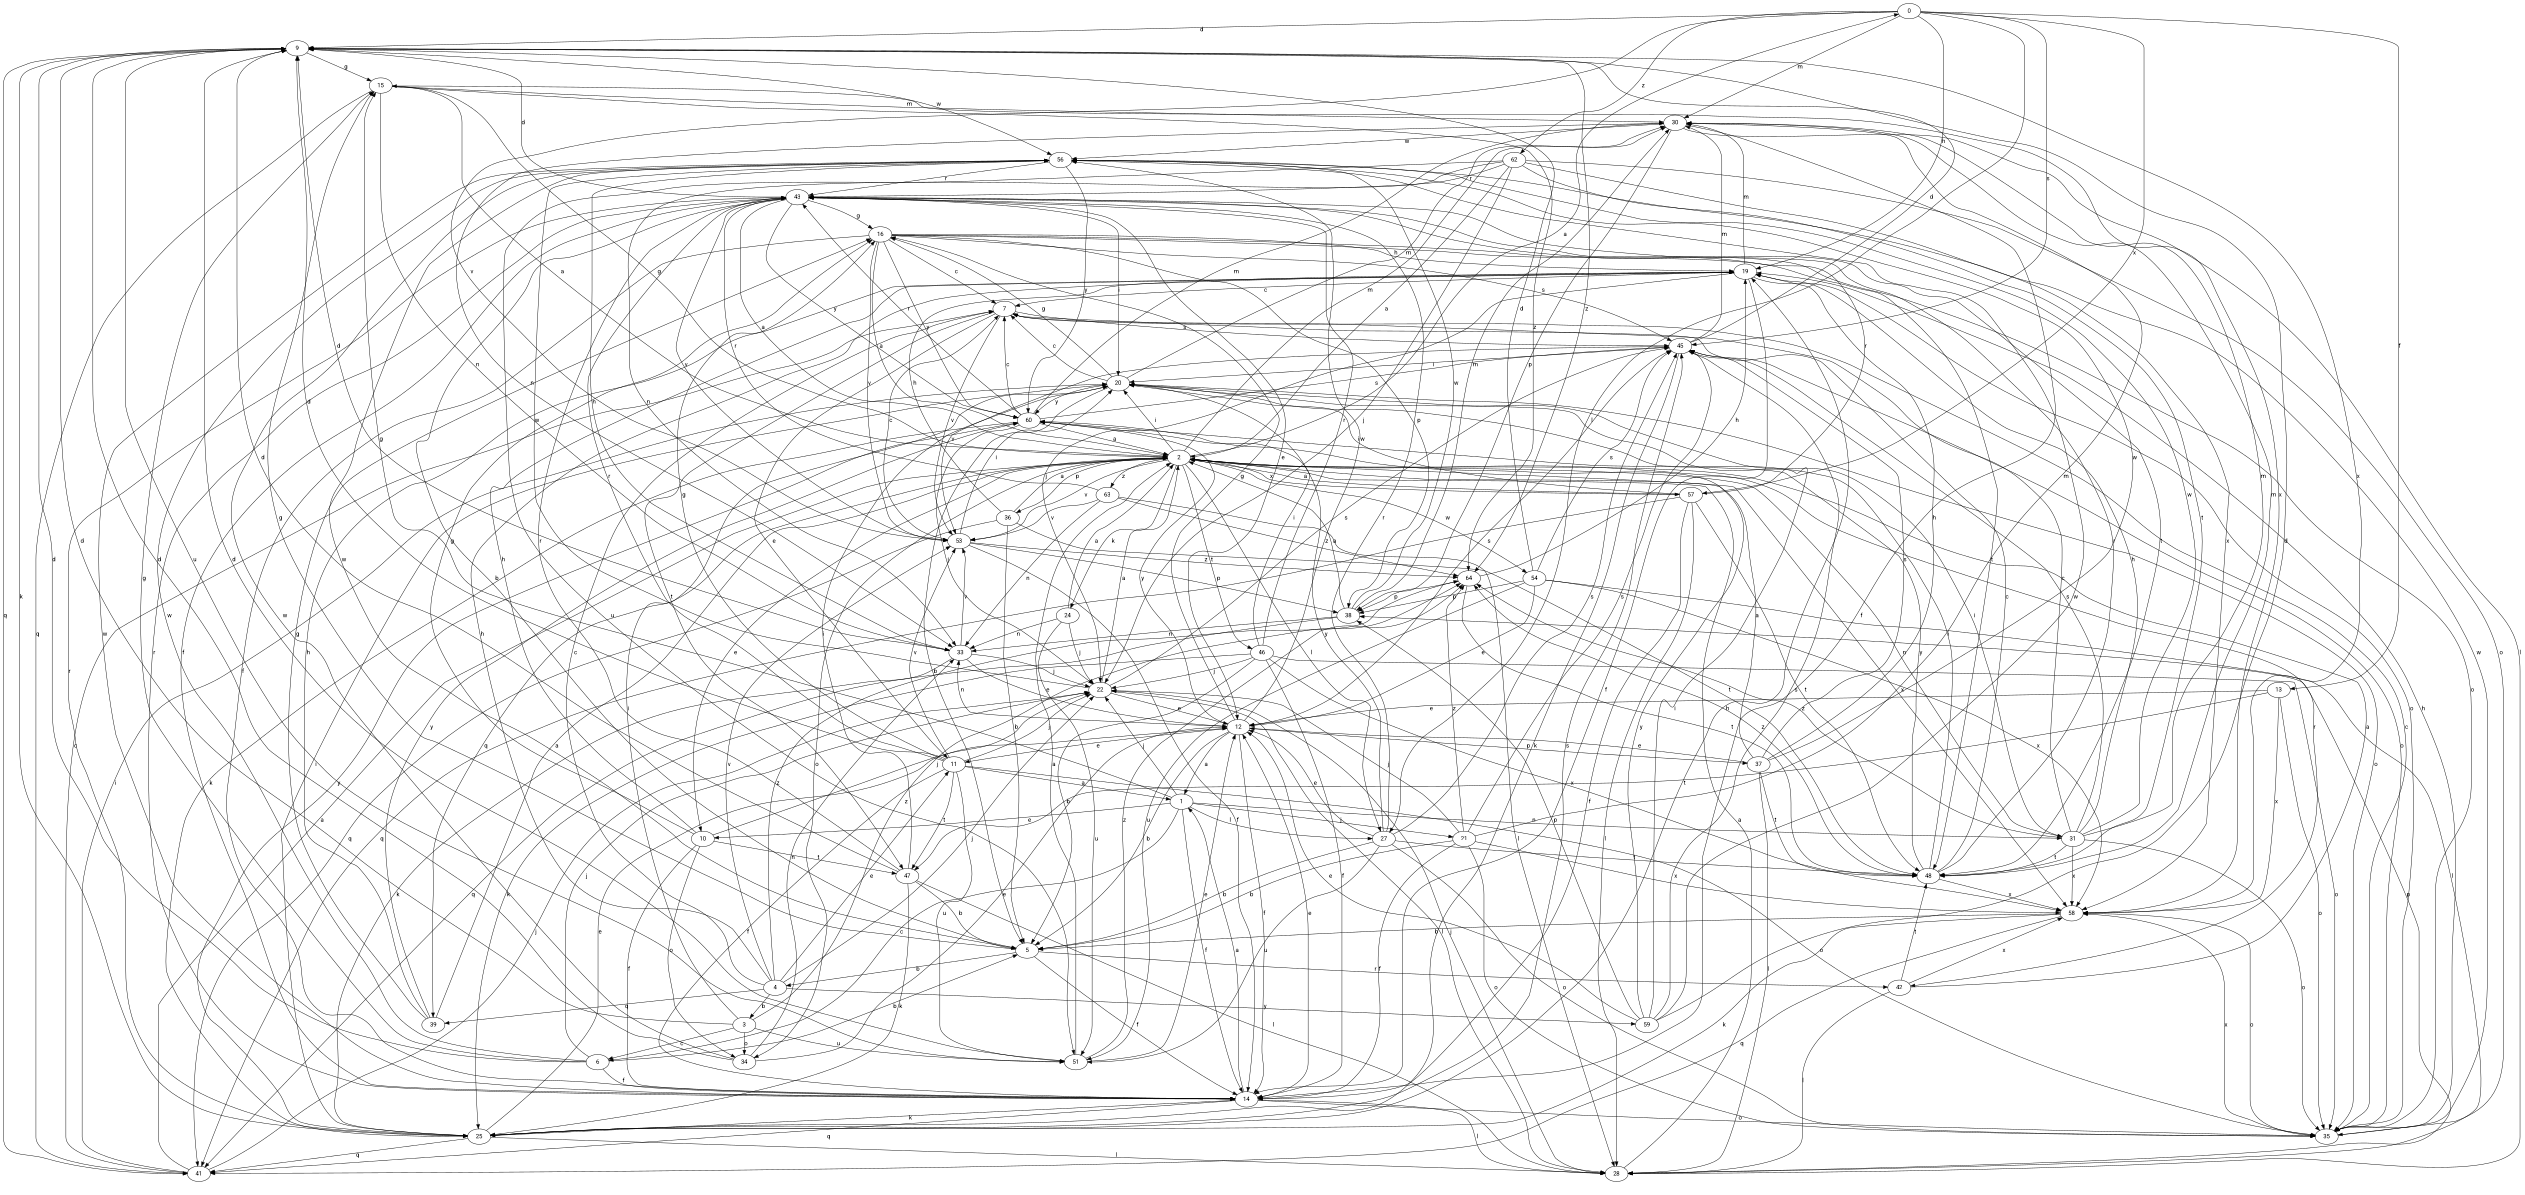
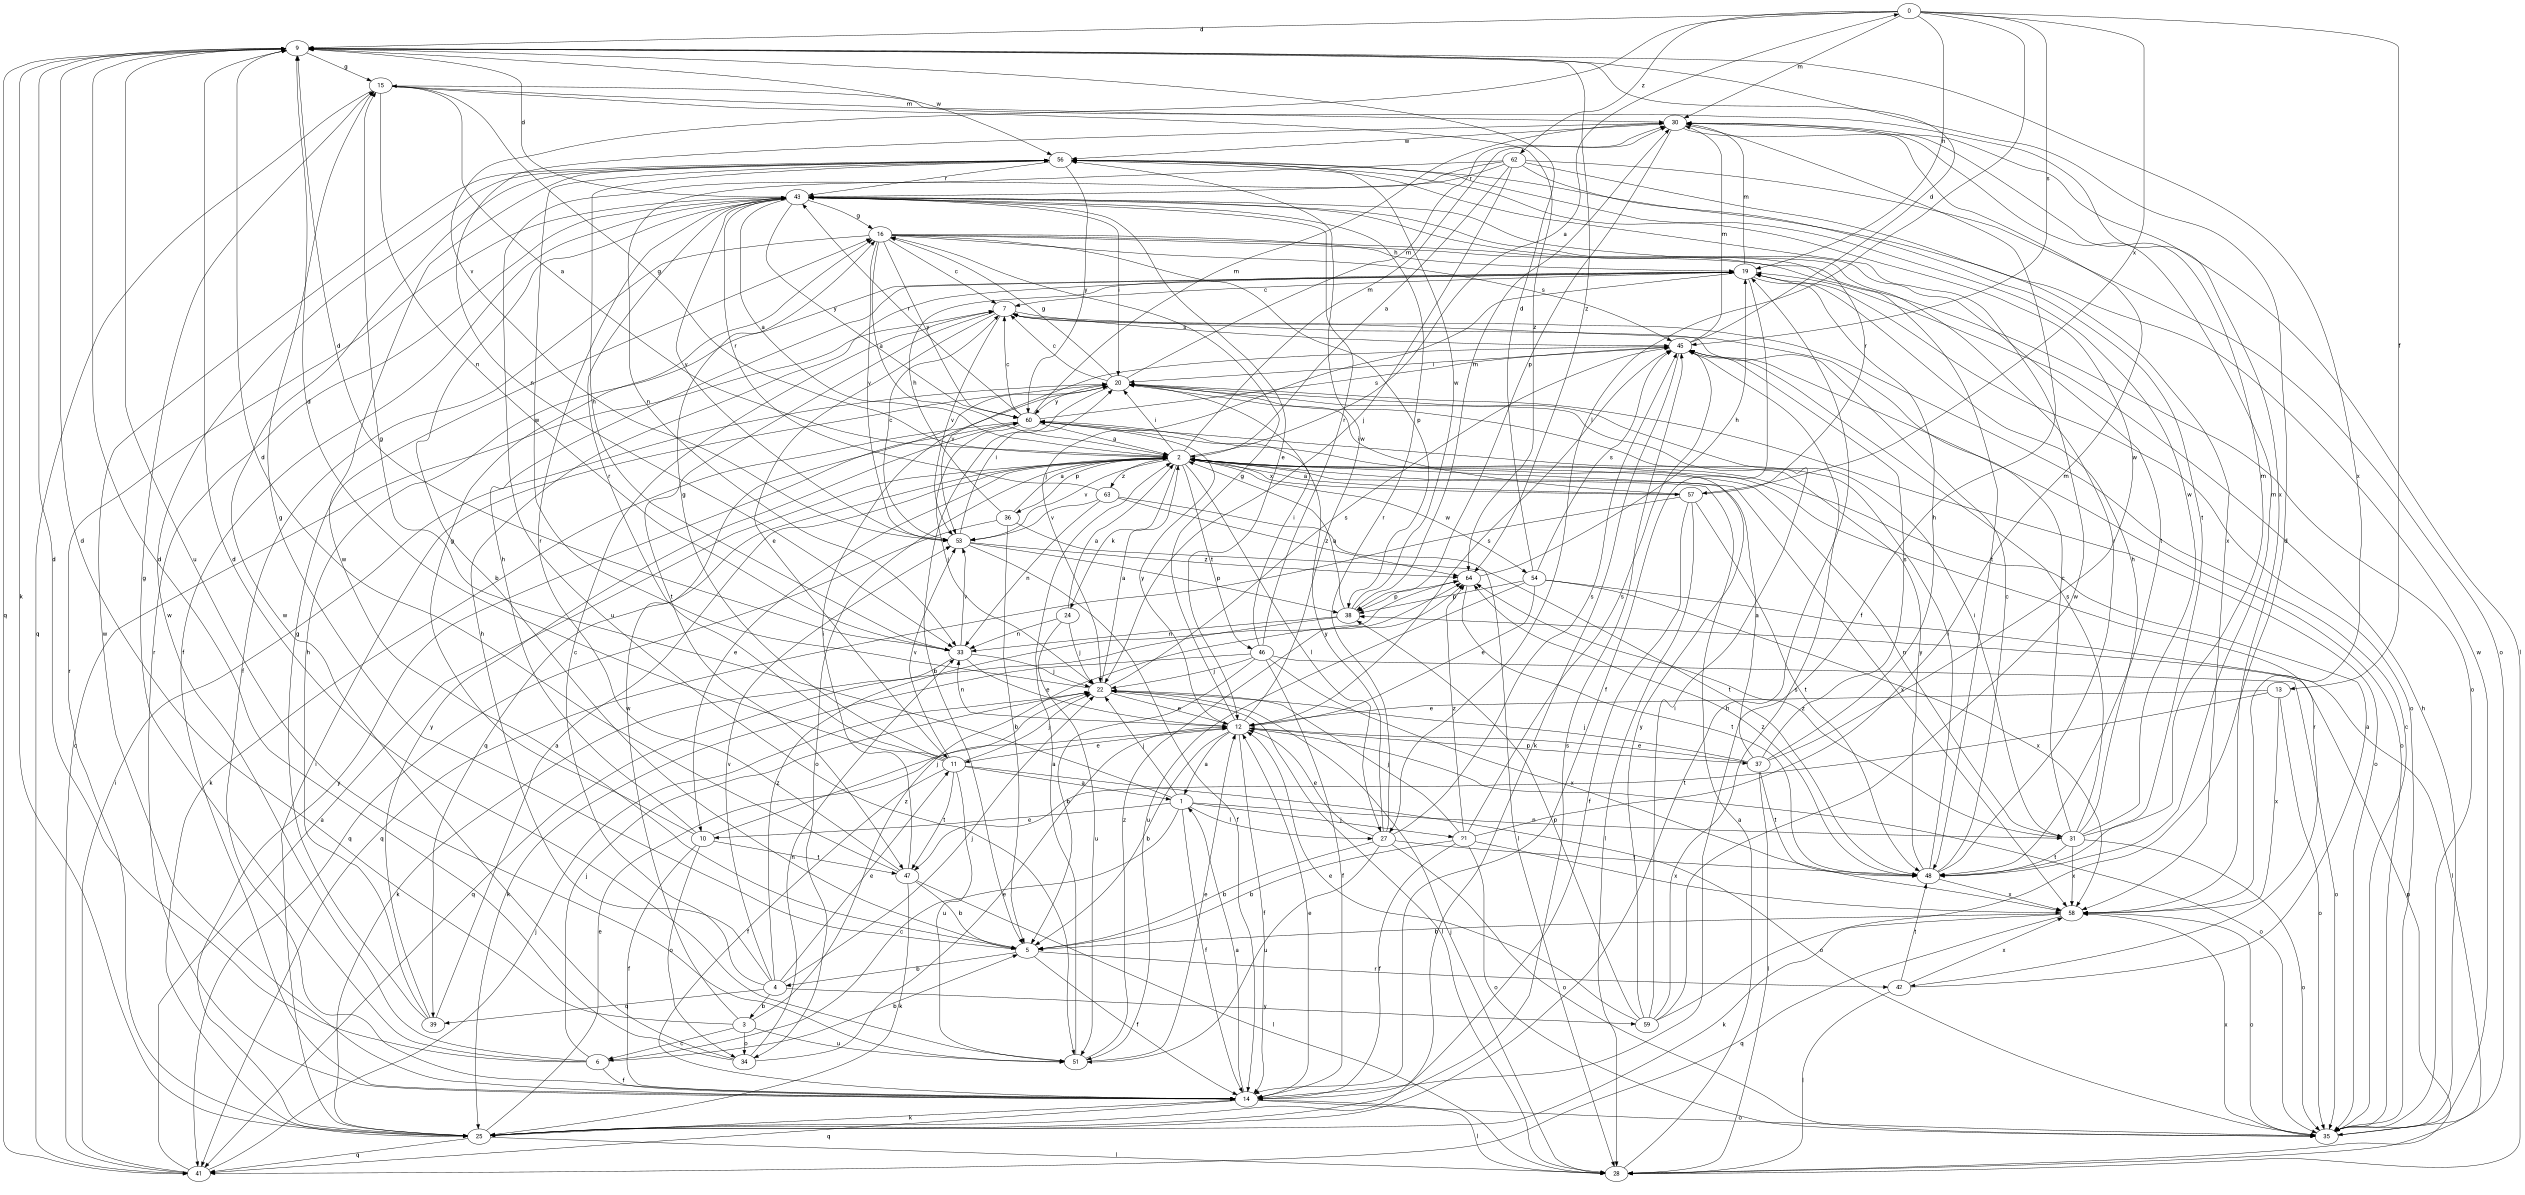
(628, 709) -> (628, 709)
none -> (1433, 720)
none -> (1868, 822)
